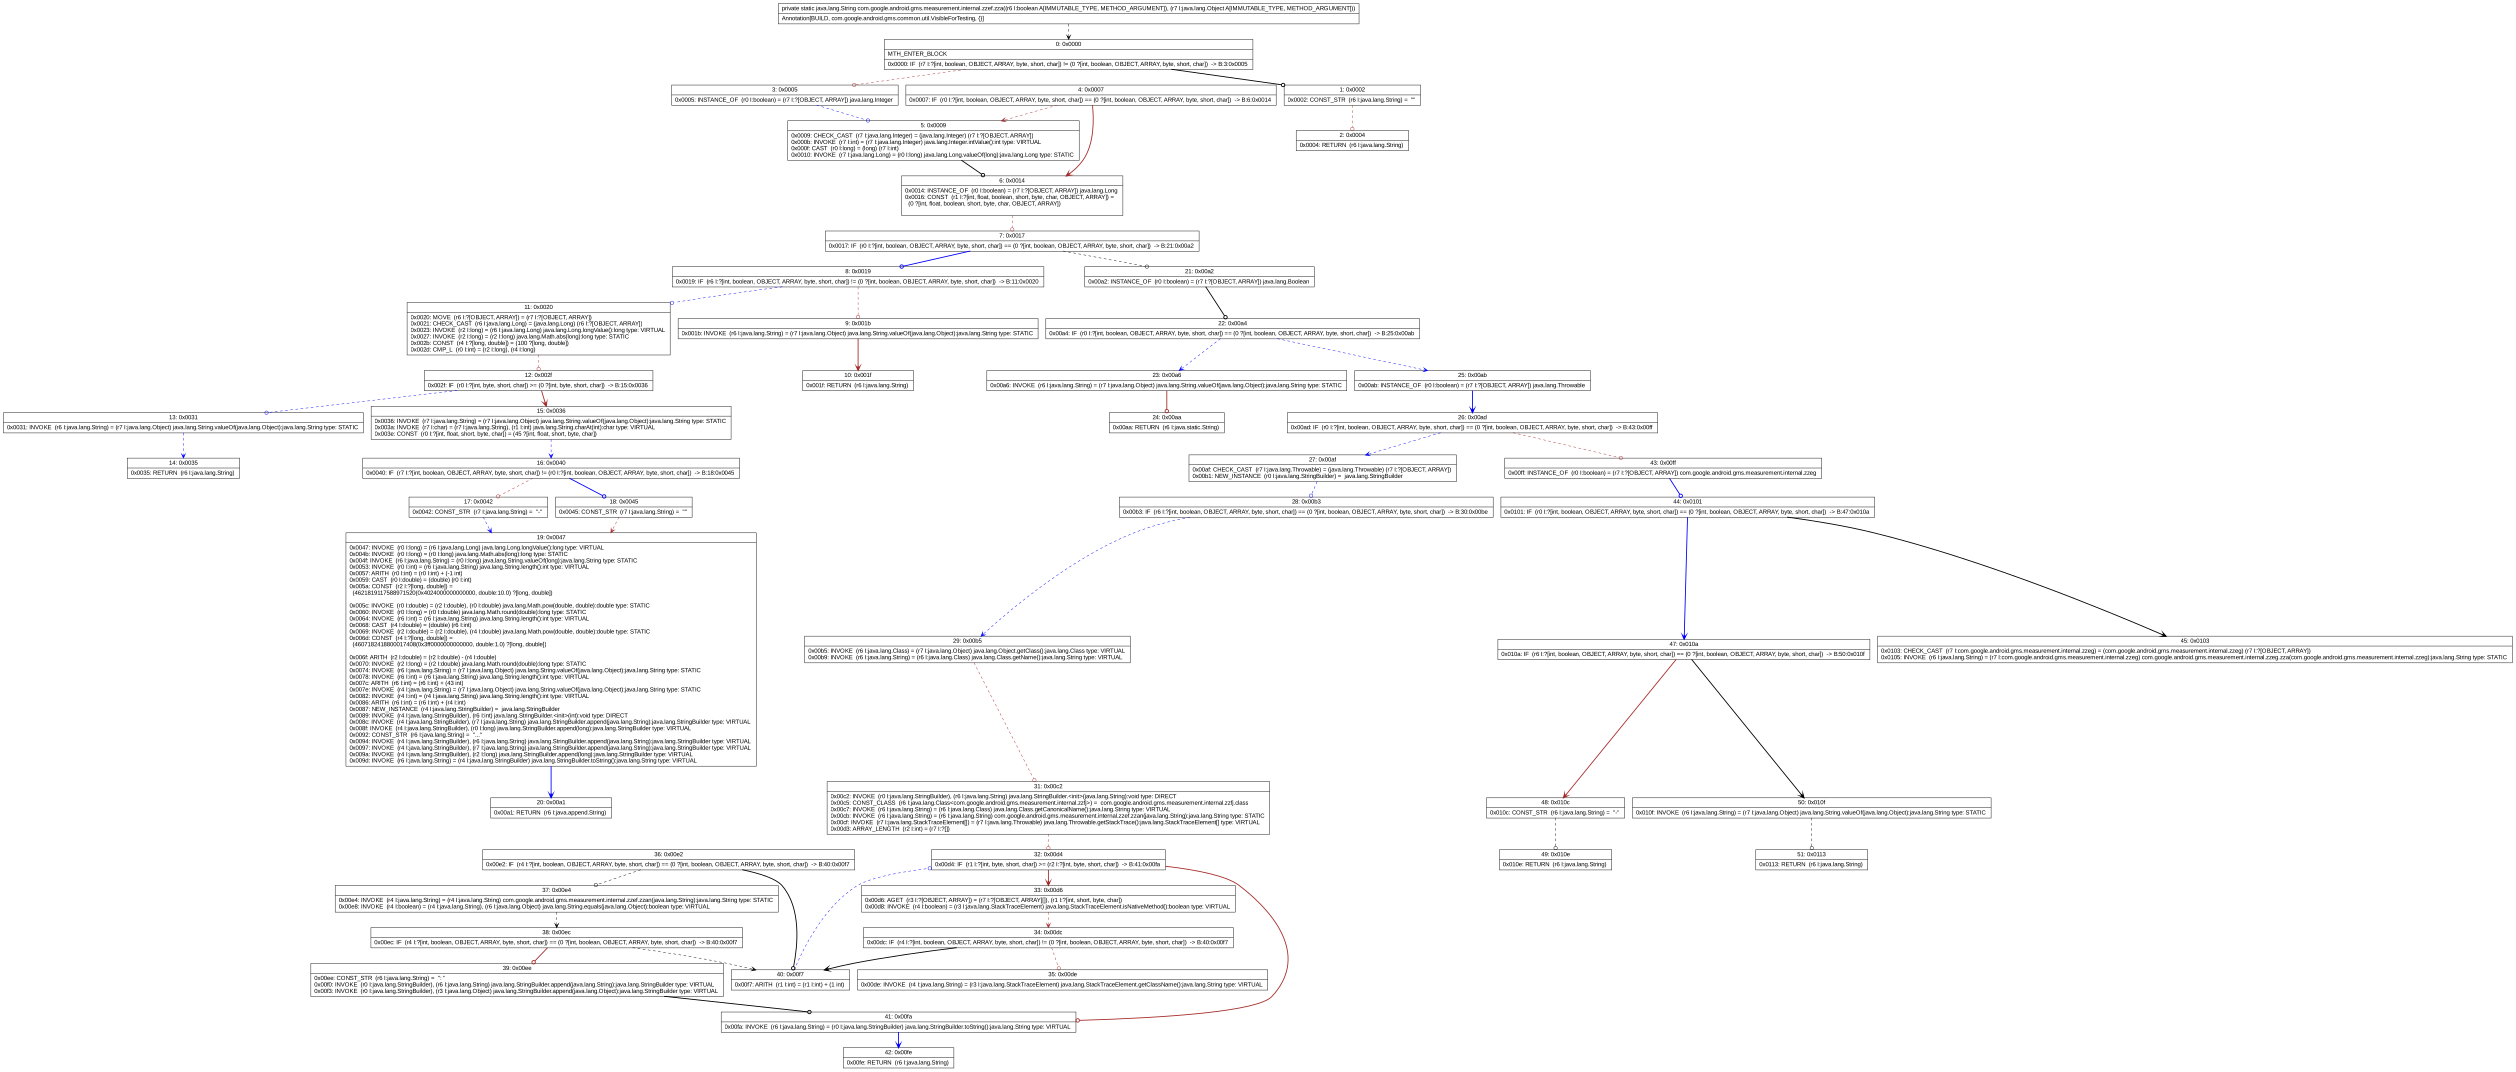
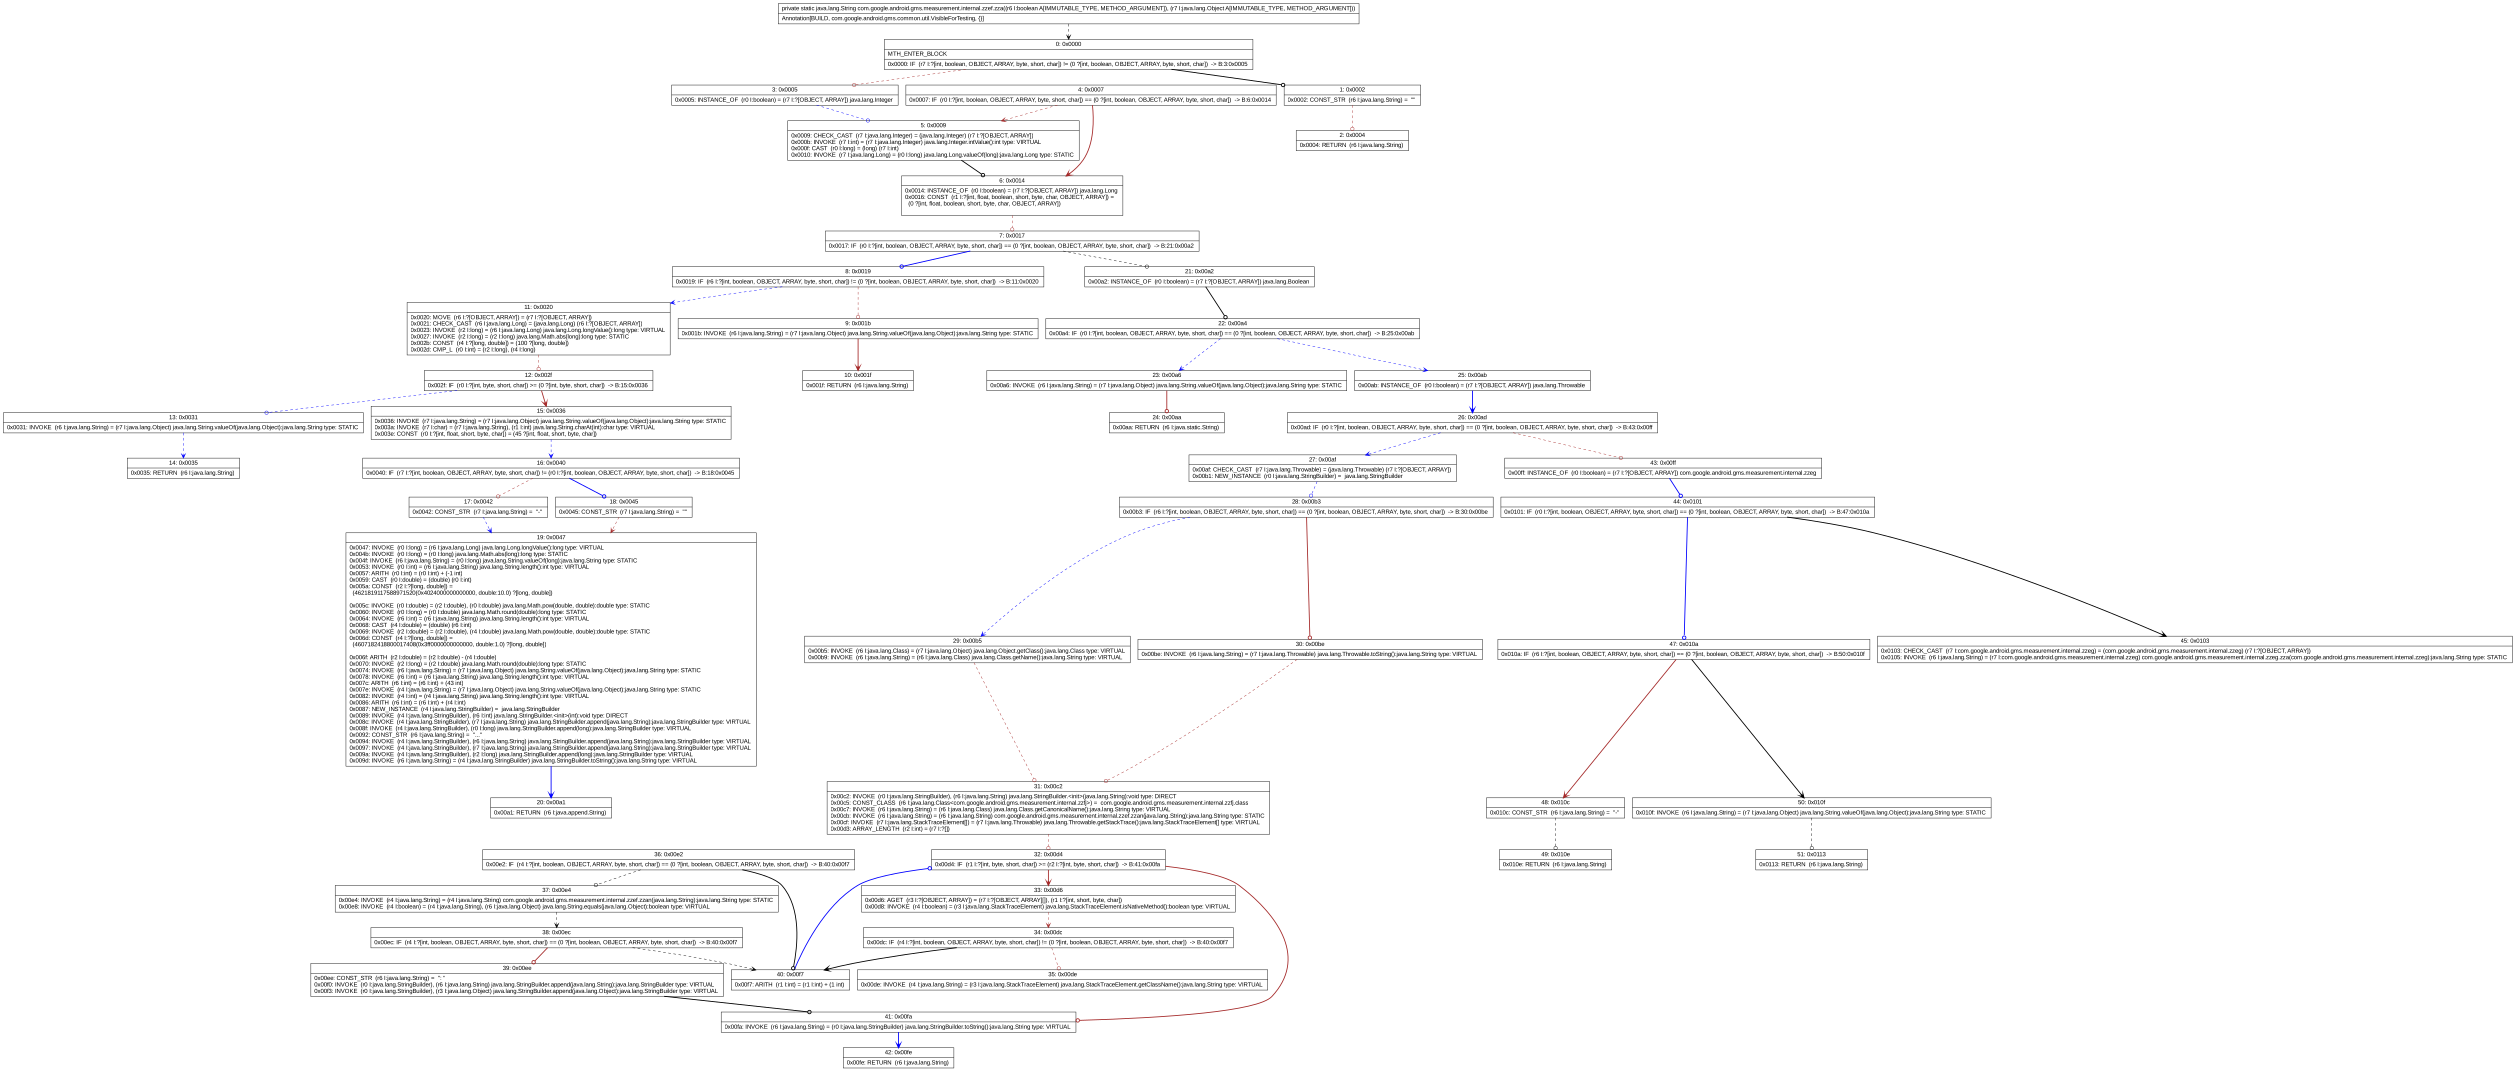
(728, 294) -> (728, 294)
(1686, 576) -> (1686, 576)
none -> (1310, 649)
(844, 896) -> (844, 896)
